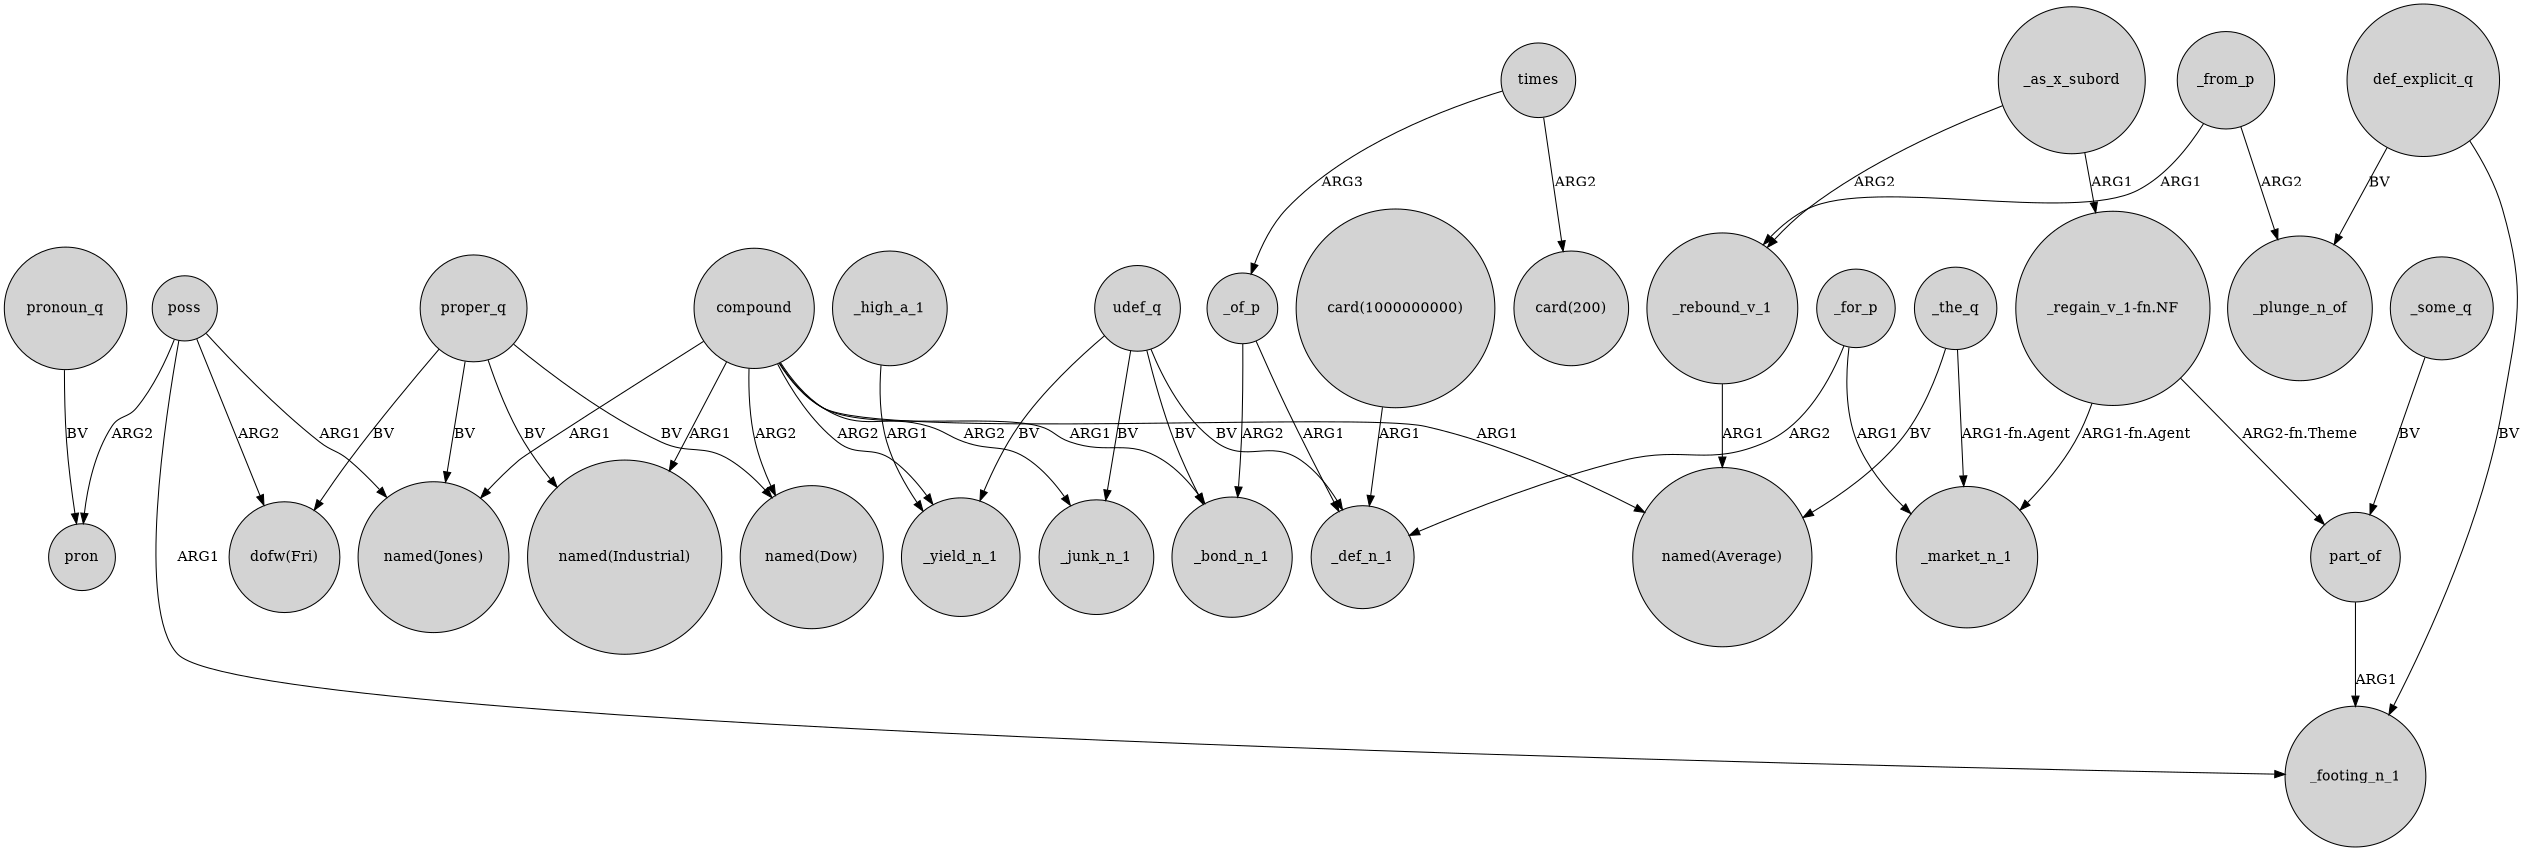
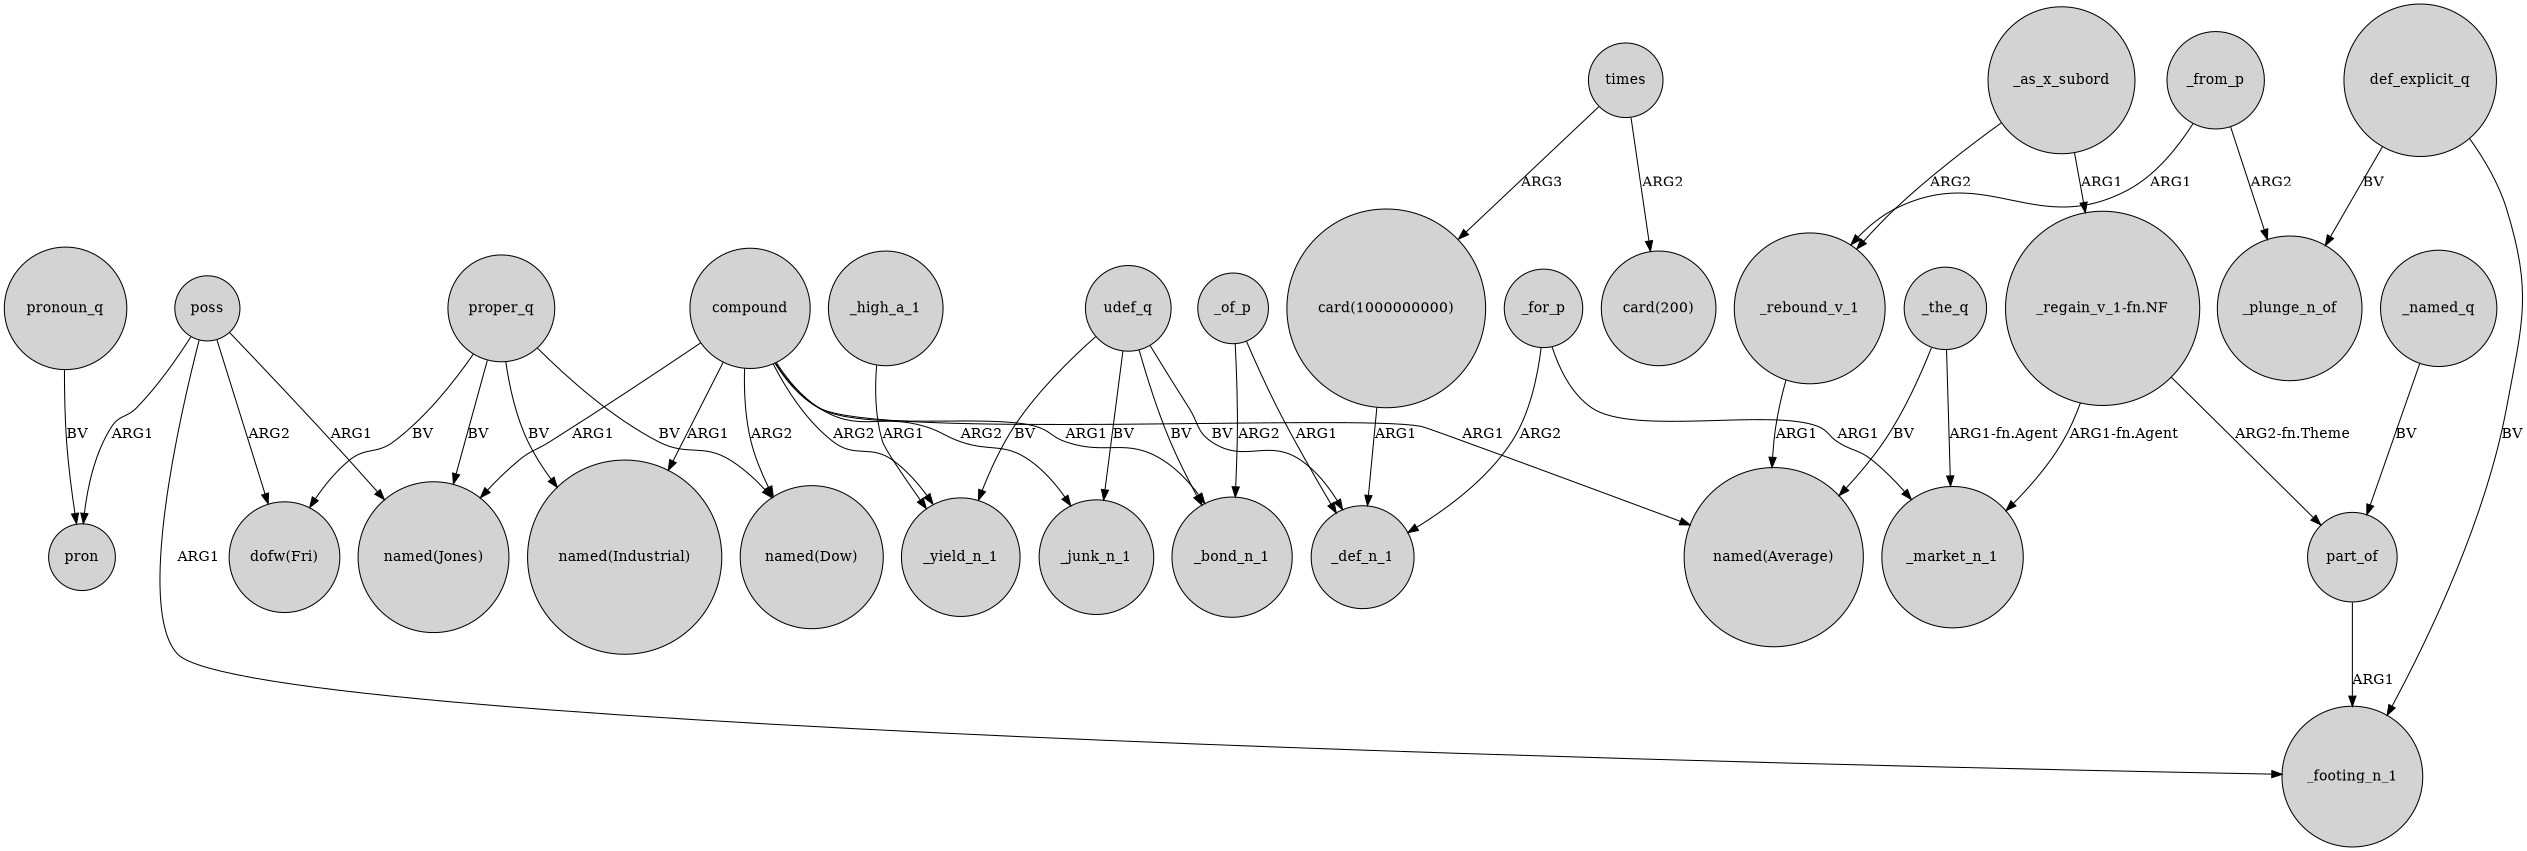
(1359, 153) -> (1532, 169)
(2442, 308) -> (2439, 308)
(133, 434) -> (133, 434)
